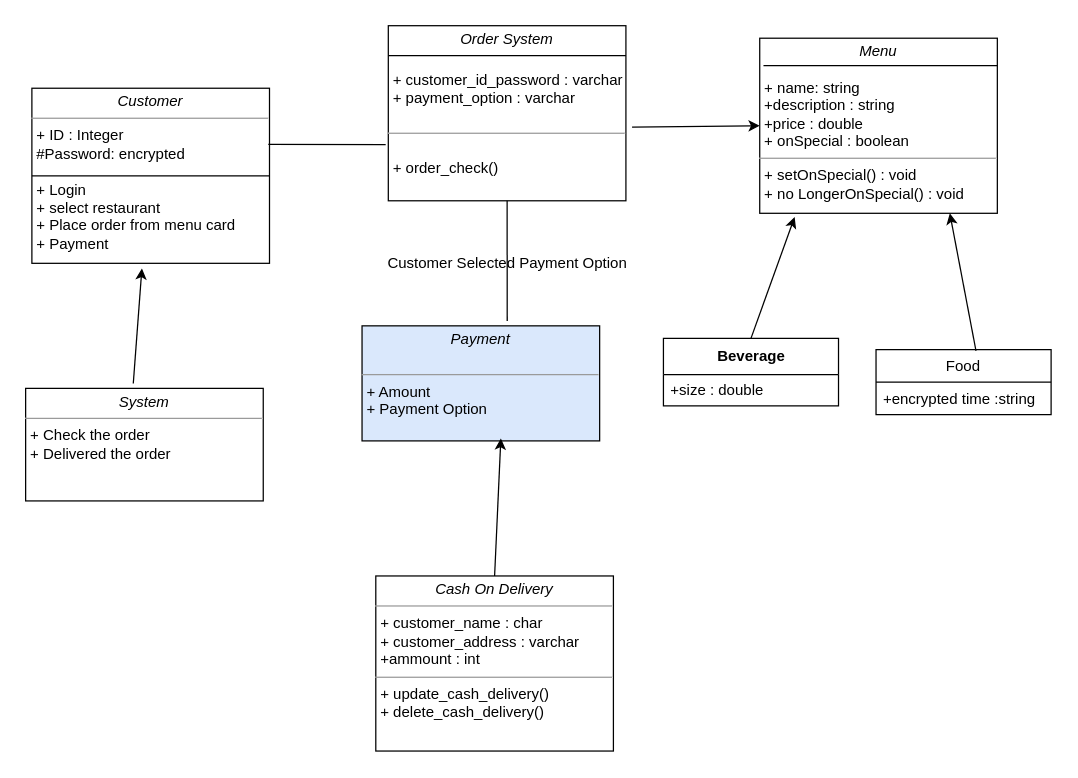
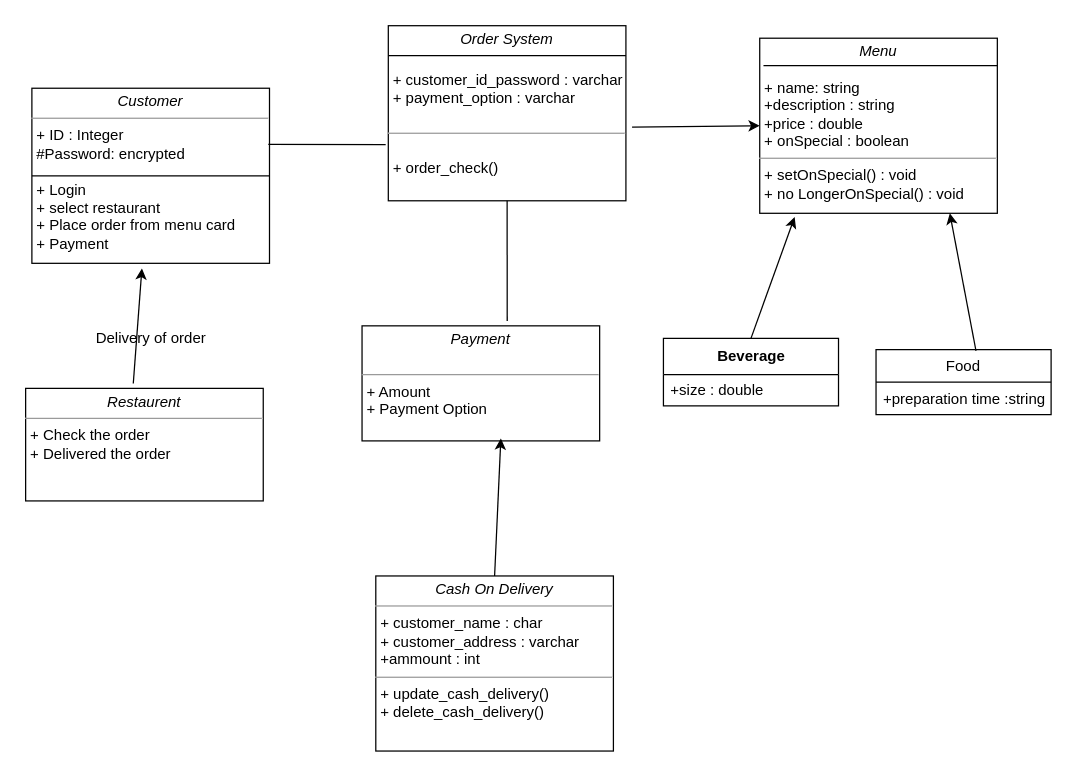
(507, 263) -> none
none -> (151, 338)
(481, 383) -> (481, 383)
(969, 399) -> (976, 399)
(104, 415) -> (104, 415)
